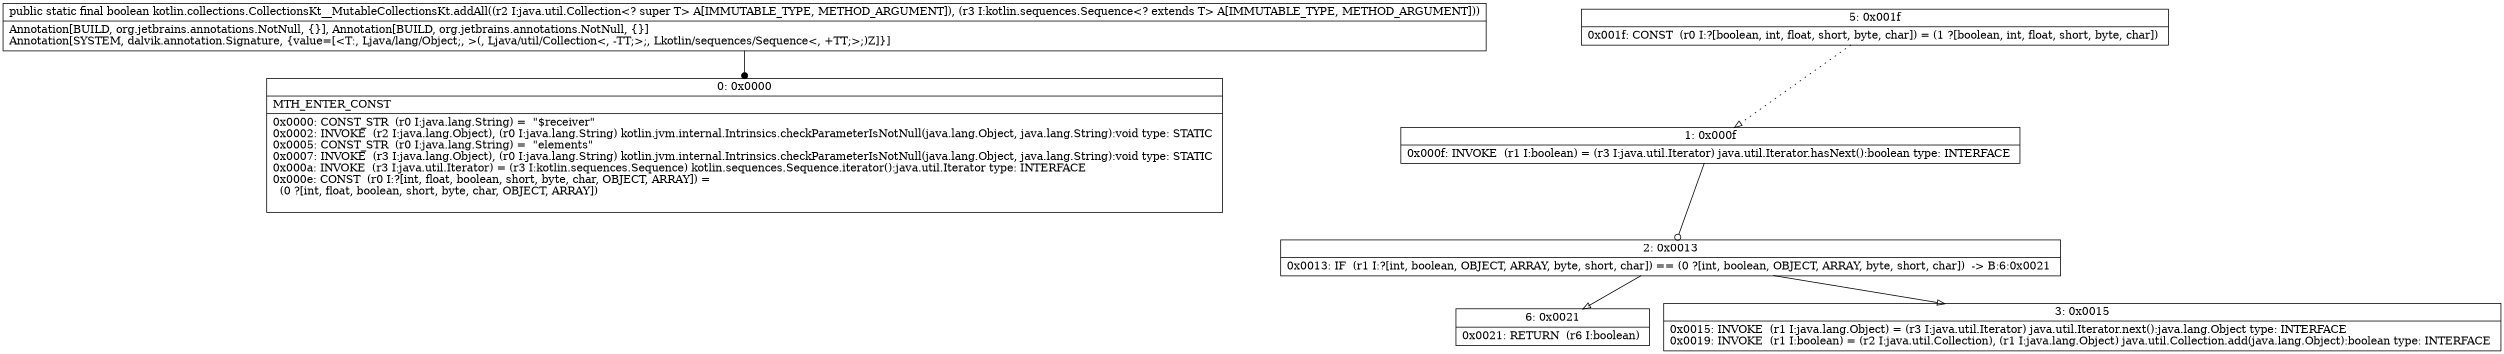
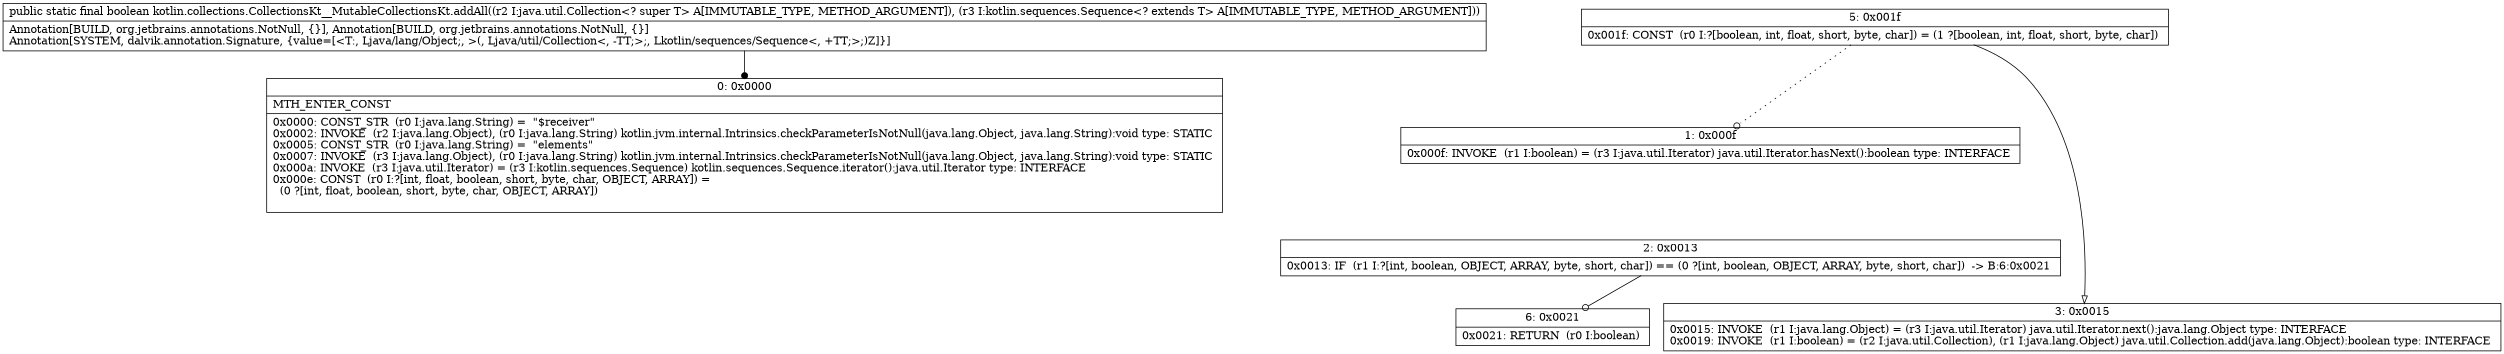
(1796, 84) -> (1796, 84)
(1692, 199) -> none
(1855, 289) -> (2067, 151)
(1615, 291) -> (1615, 291)
(1553, 336) -> (1553, 336)
